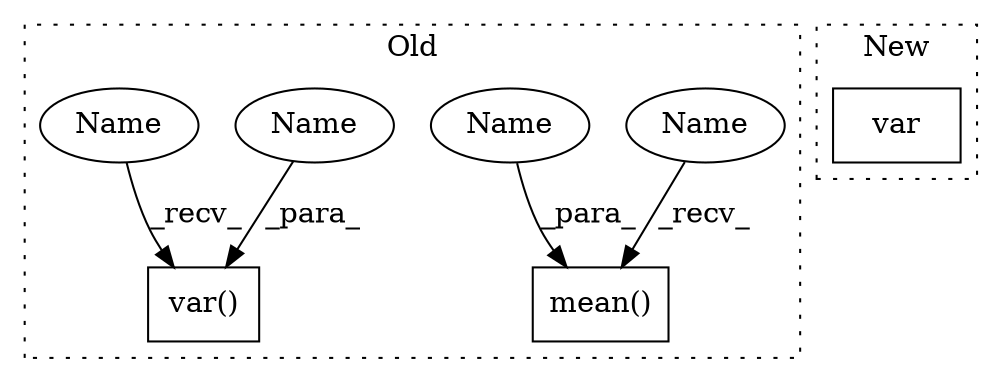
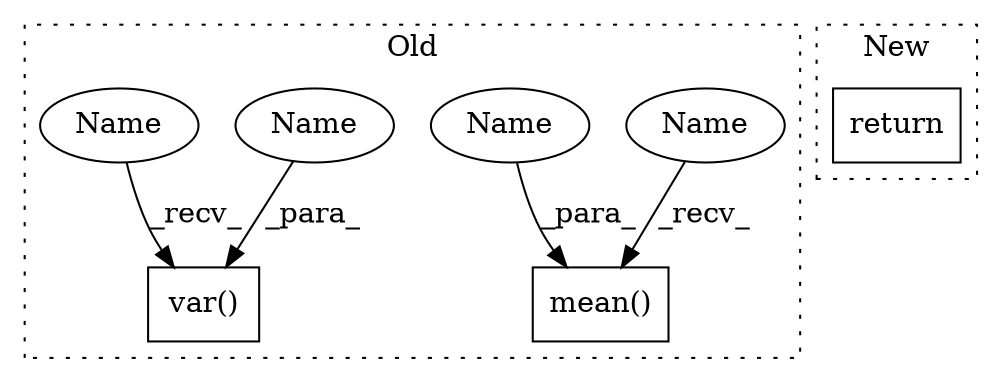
(897, 125) -> (897, 125)
